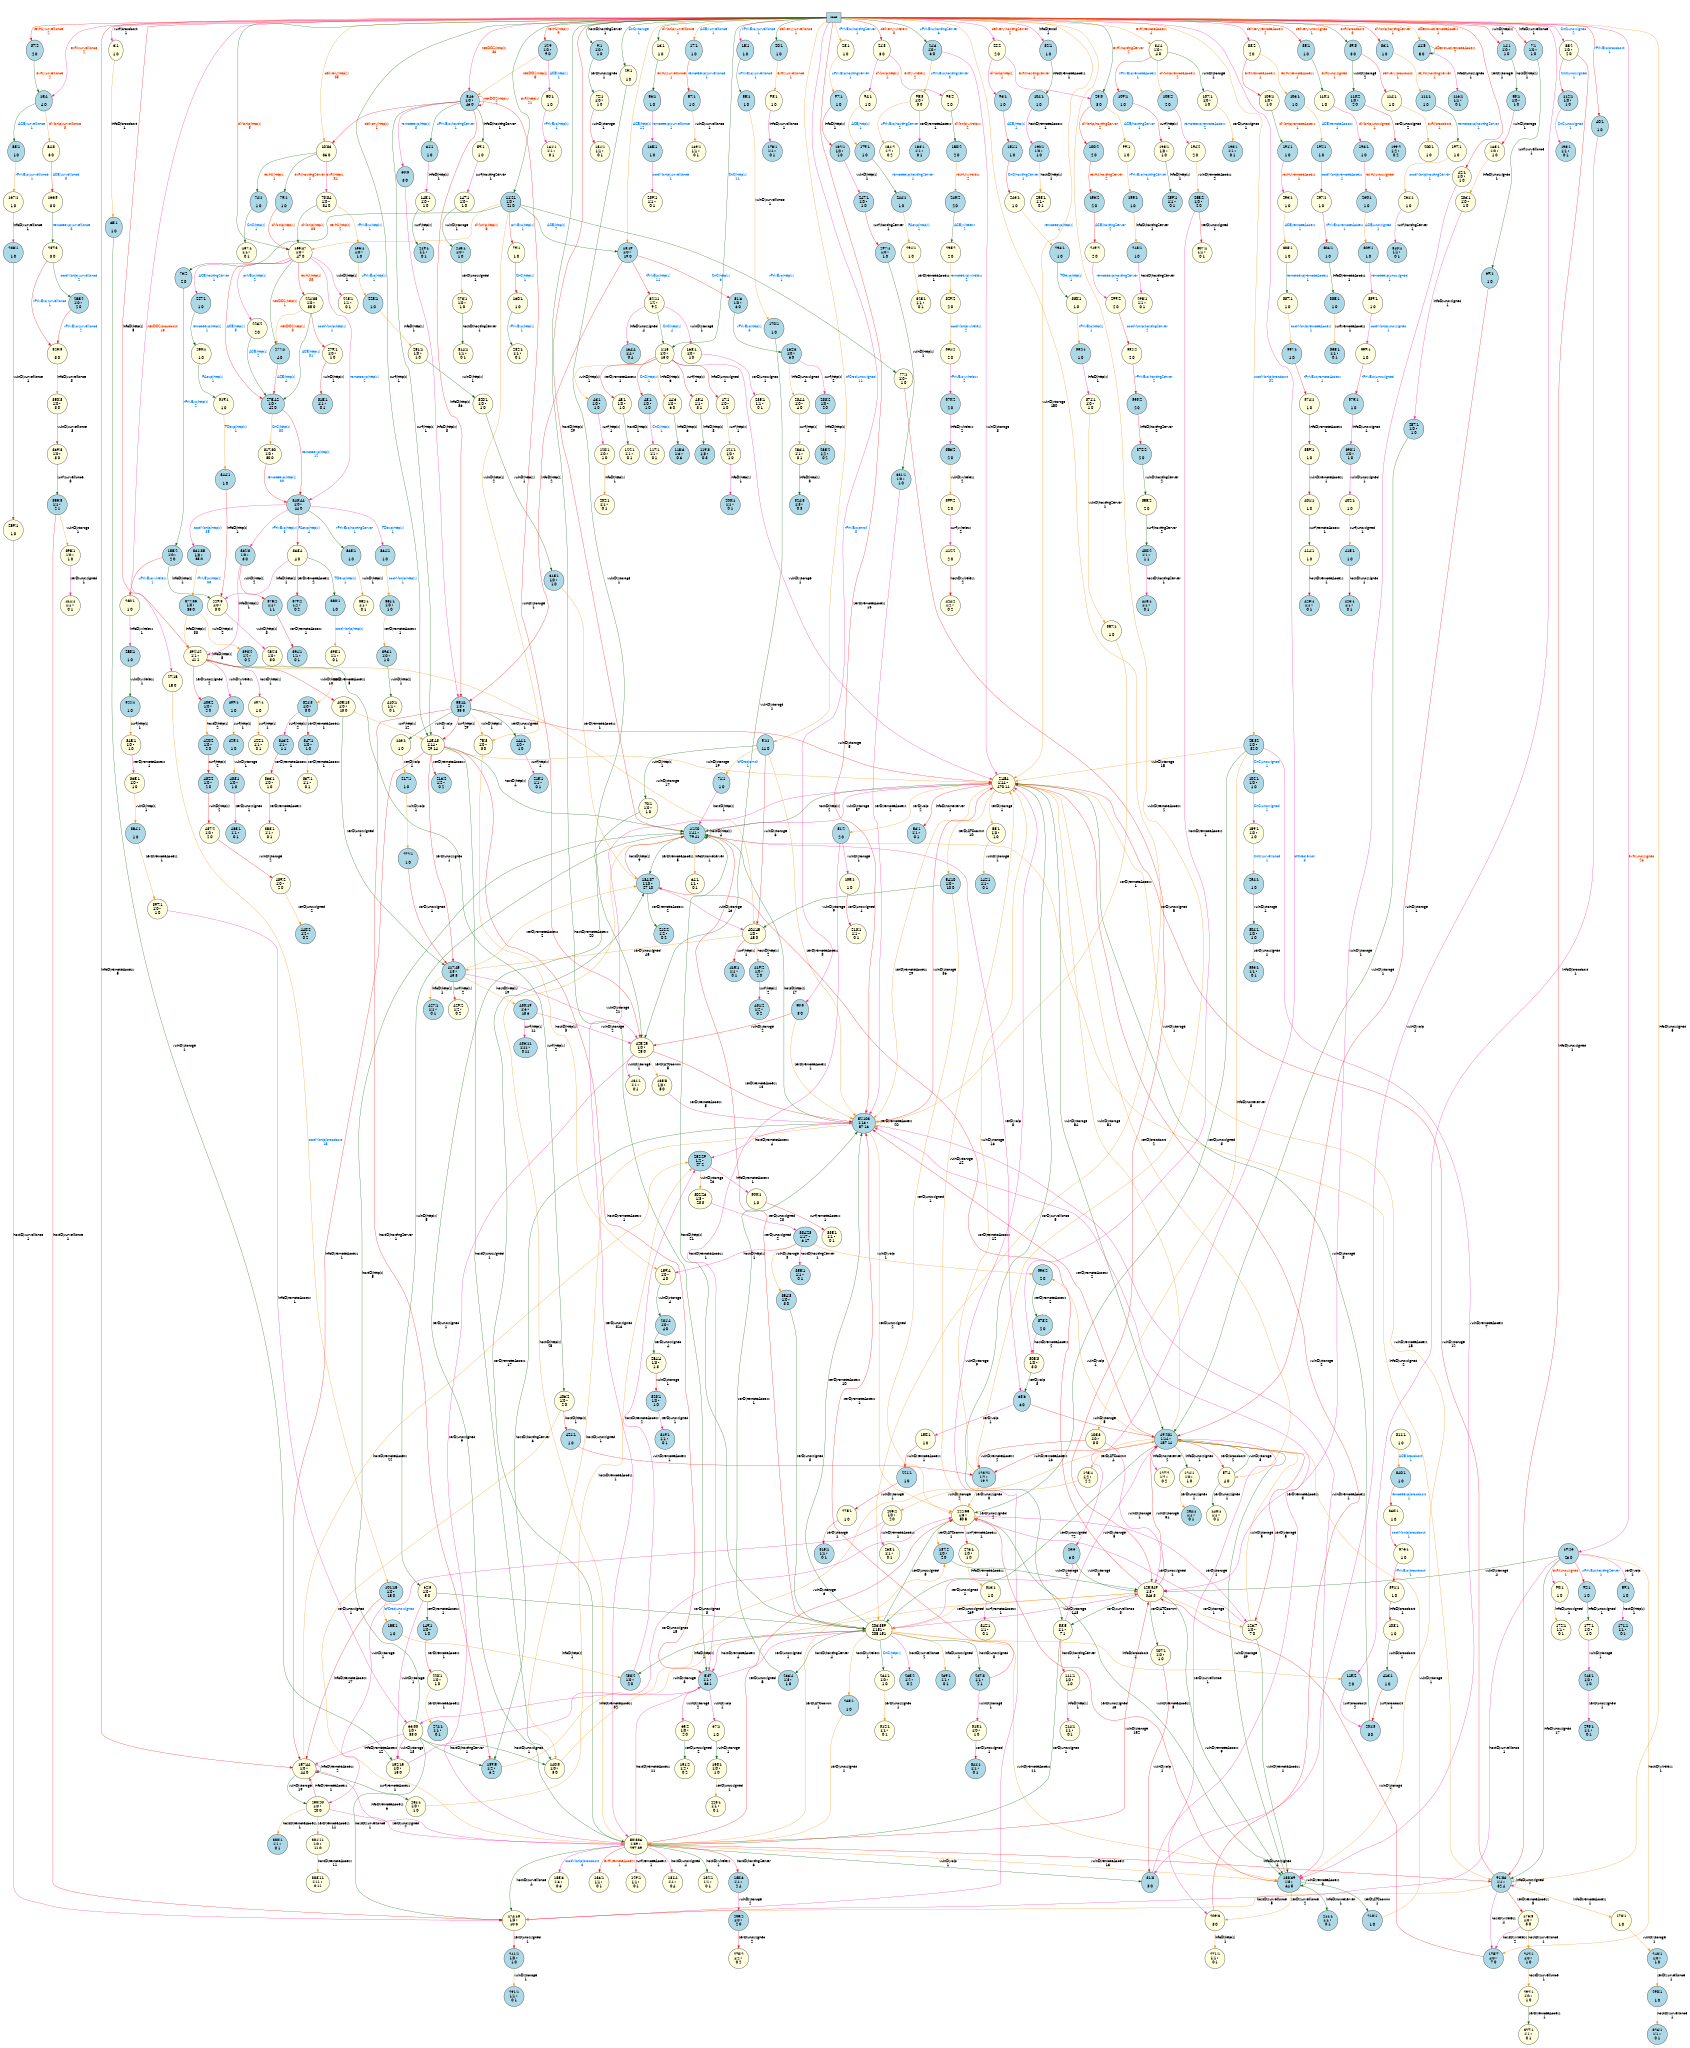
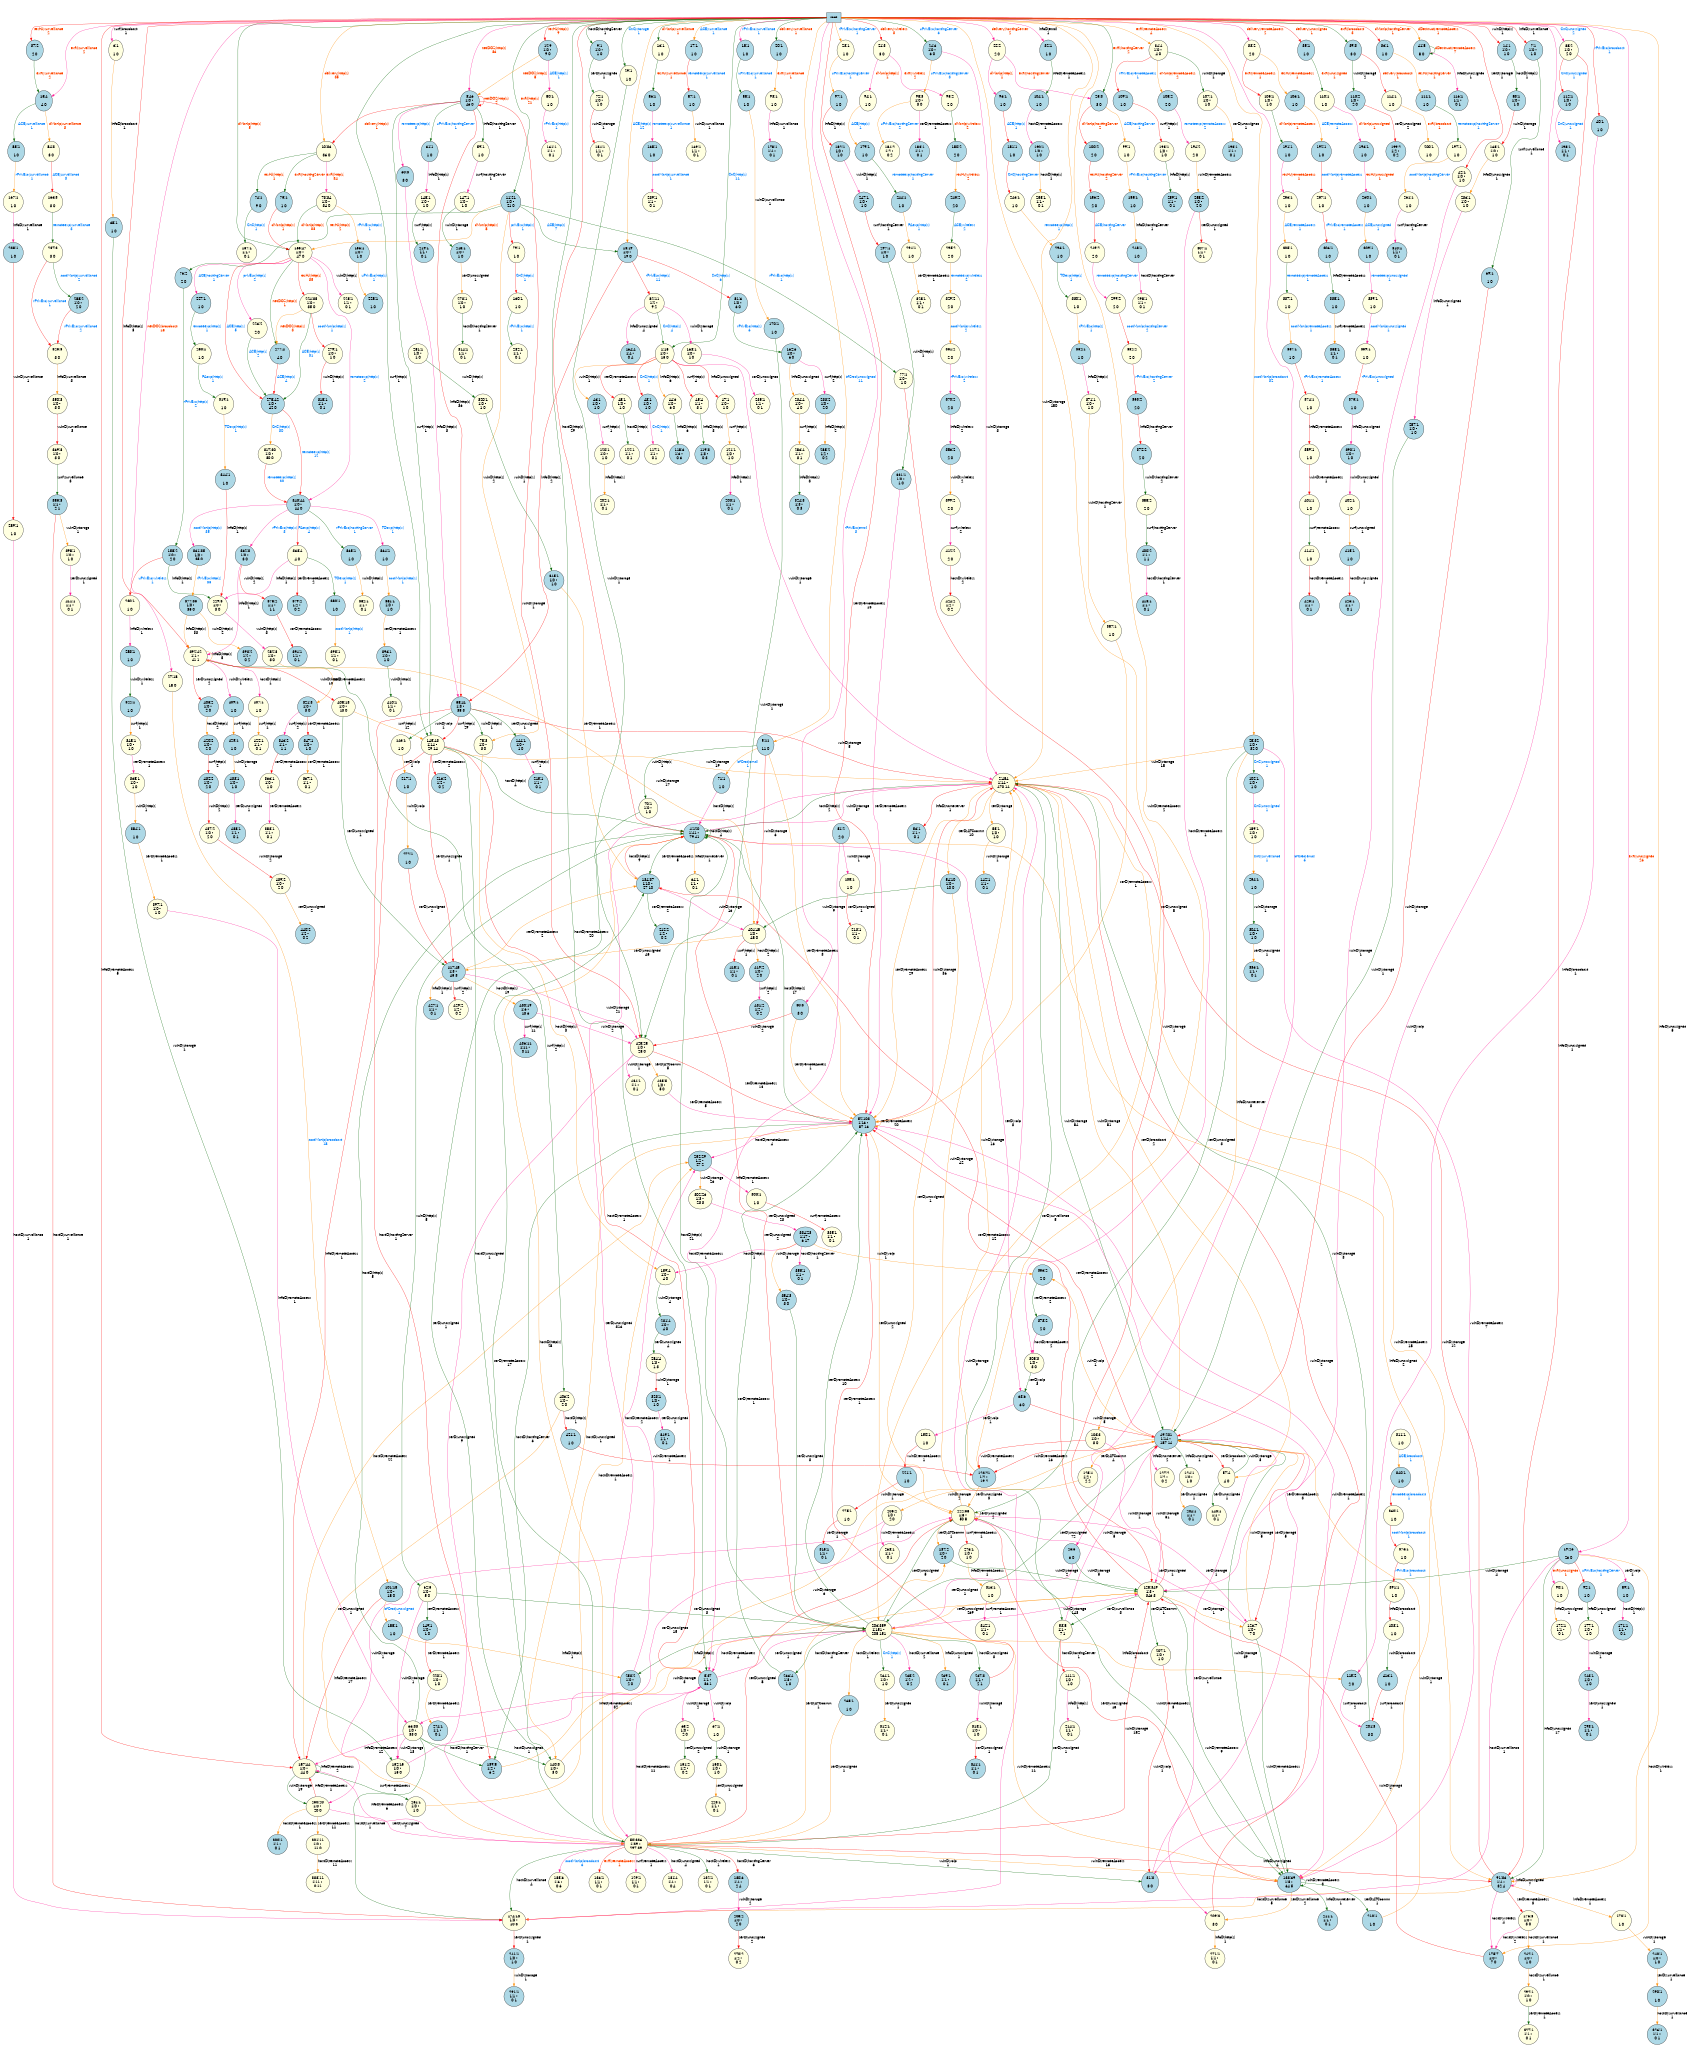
(259, 202) -> (259, 202)
(395, 328) -> none
(477, 721) -> (477, 721)
(913, 798) -> none
